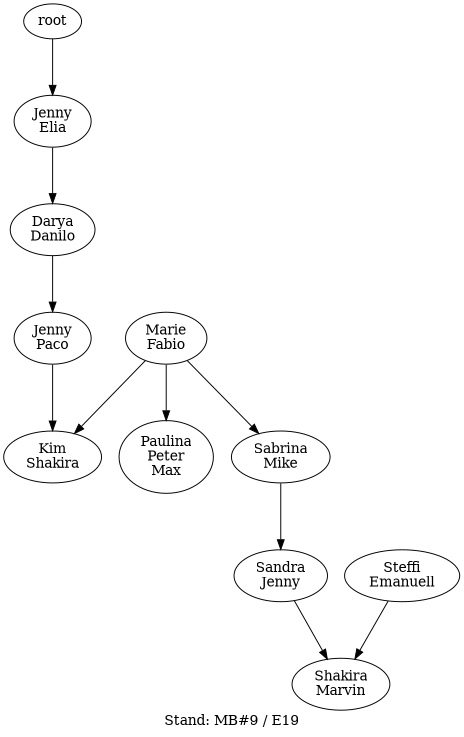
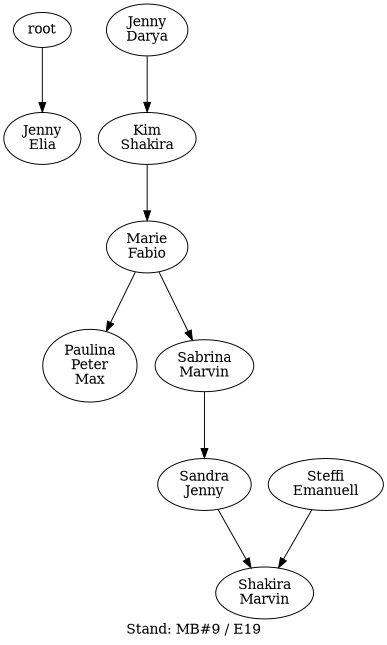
(53, 230) -> none
(53, 338) -> (147, 30)
(113, 394) -> (147, 188)
(281, 457) -> (204, 366)
